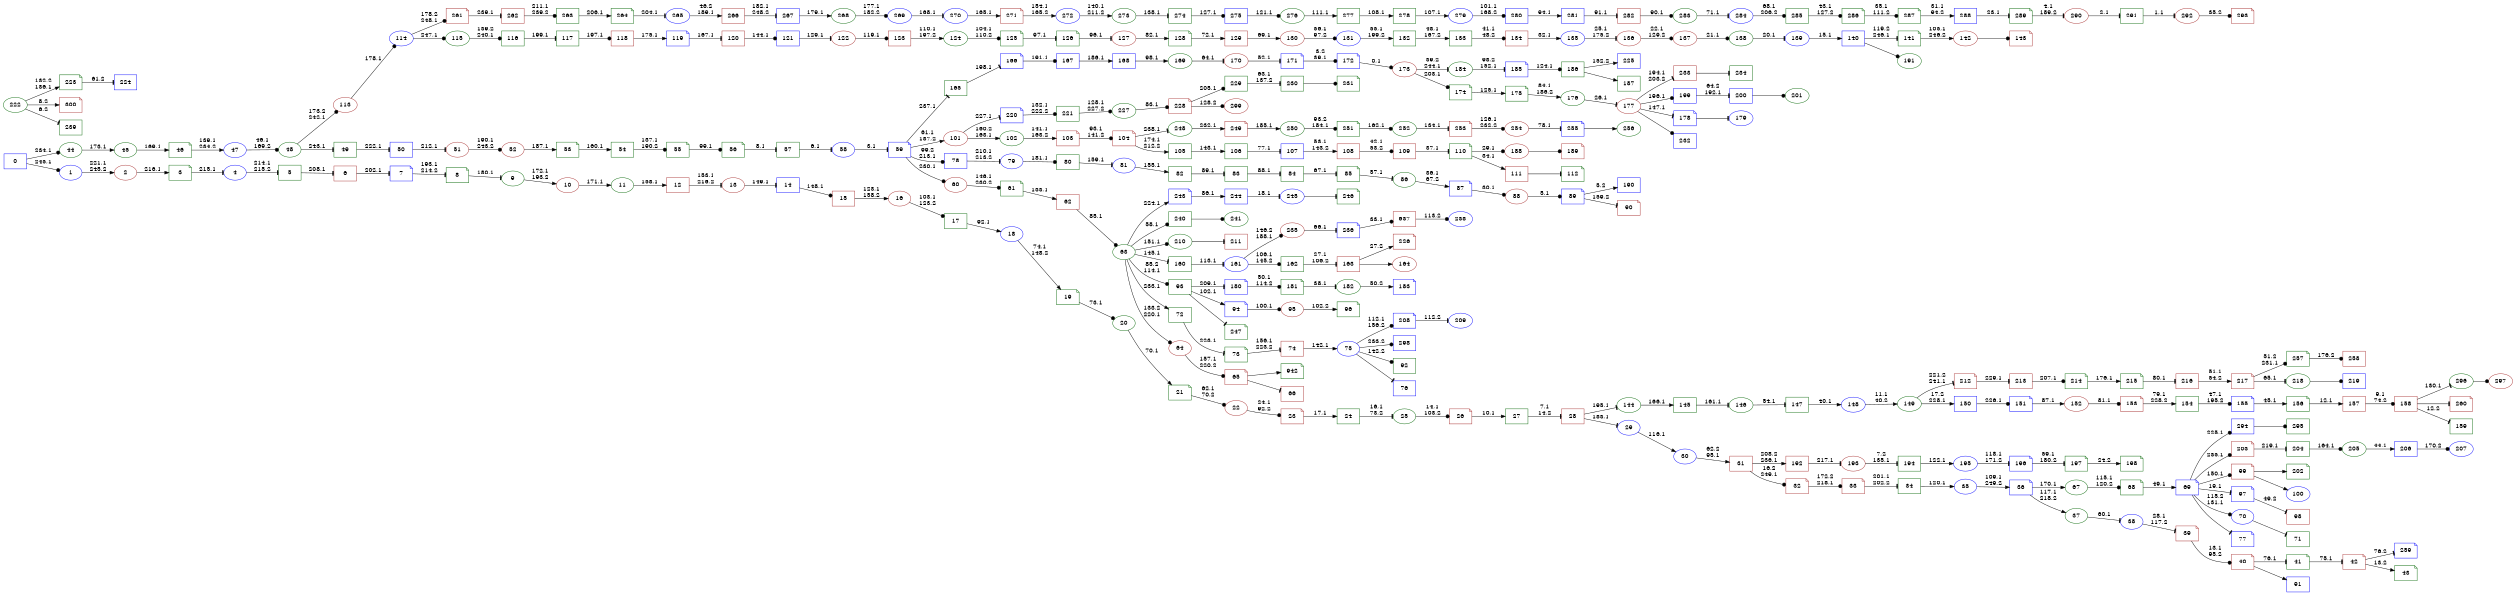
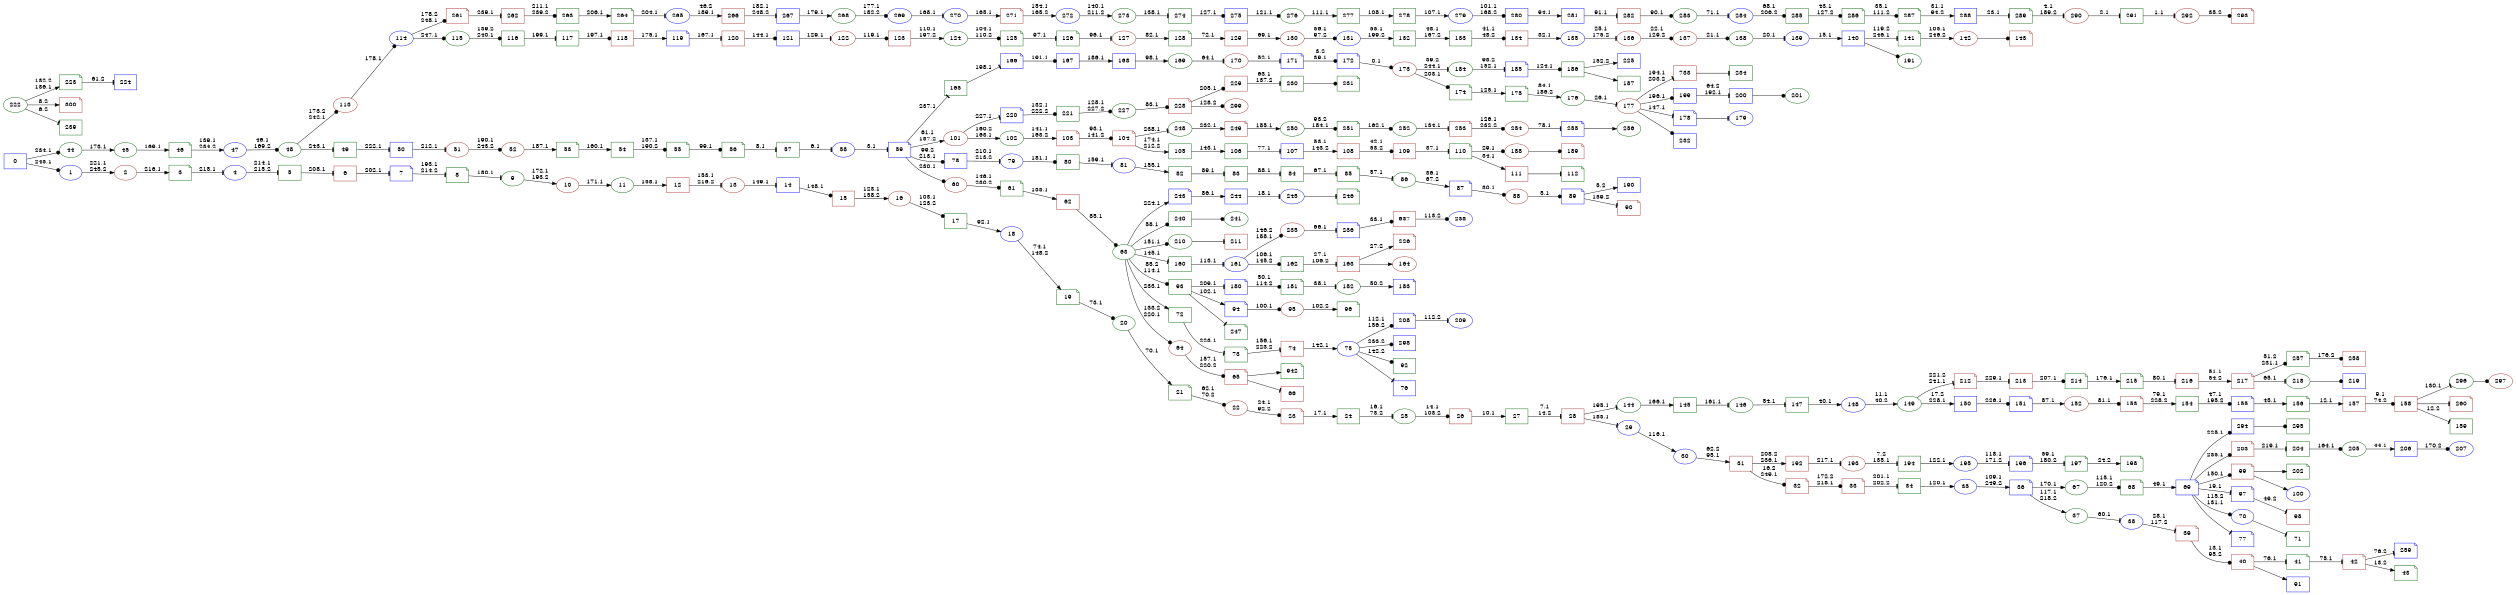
(1685, 73) -> (1685, 73)
(1236, 84) -> (1236, 84)
